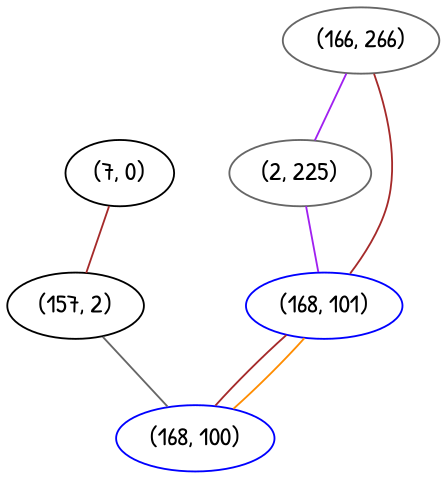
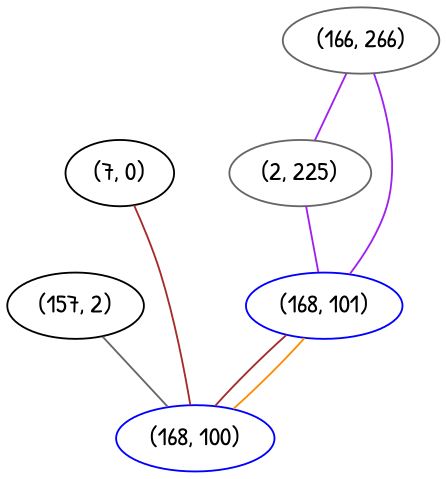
(392, 178) -> (392, 178)
(98, 240) -> (169, 303)
